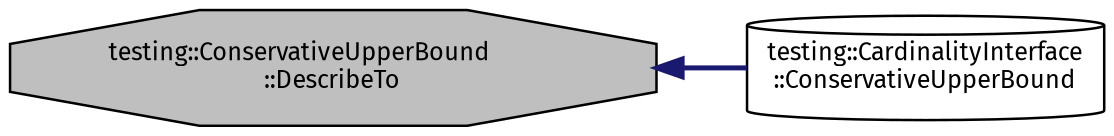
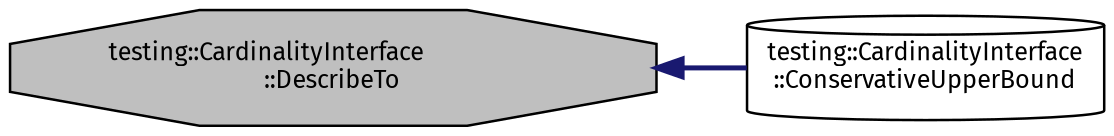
(333, 68) -> (333, 68)
